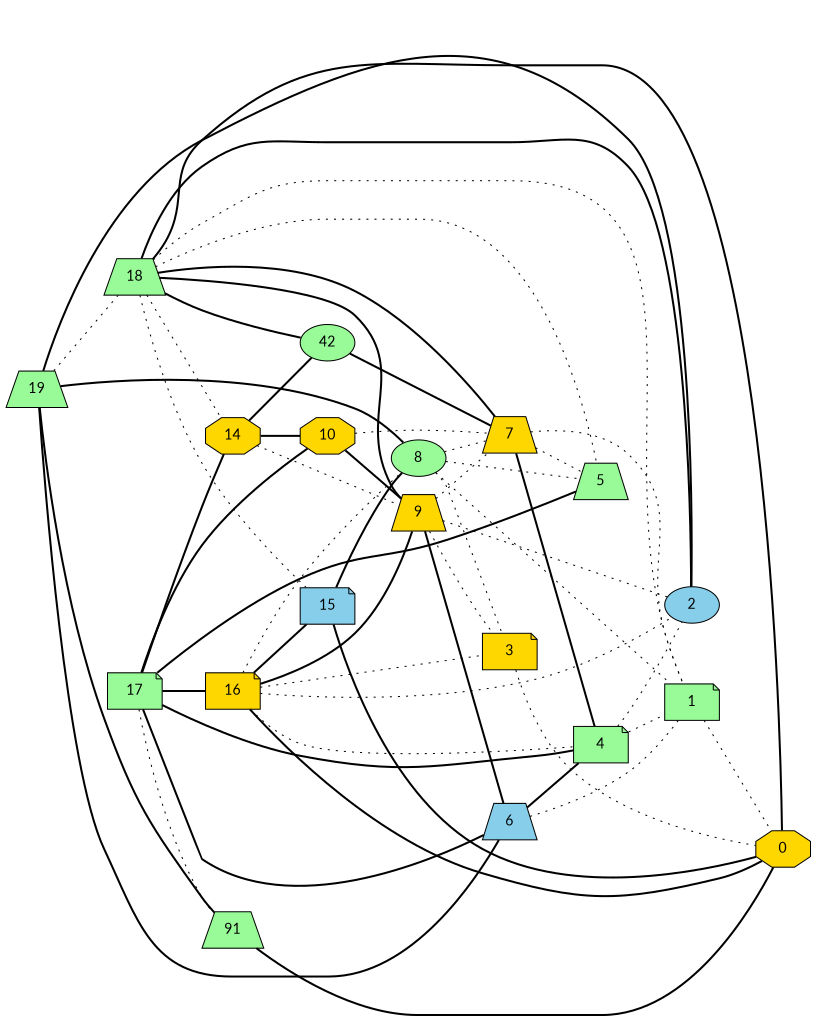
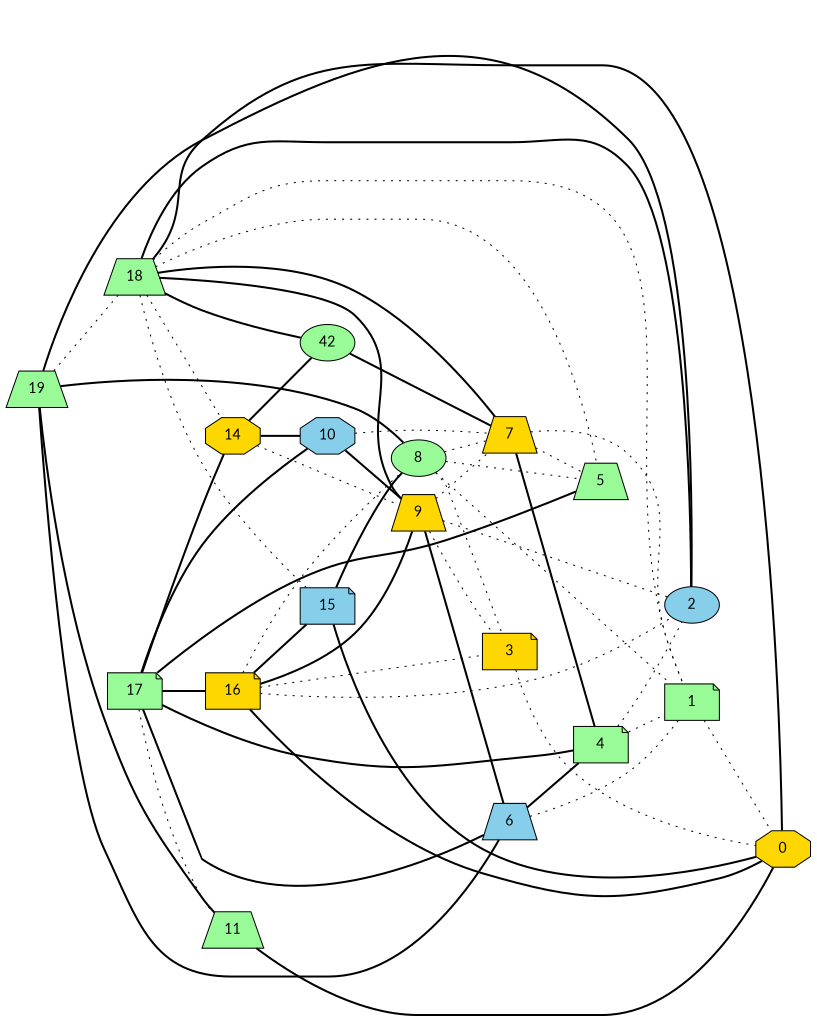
(328, 436) -> (328, 436)
(406, 754) -> none
(233, 930) -> (233, 930)
